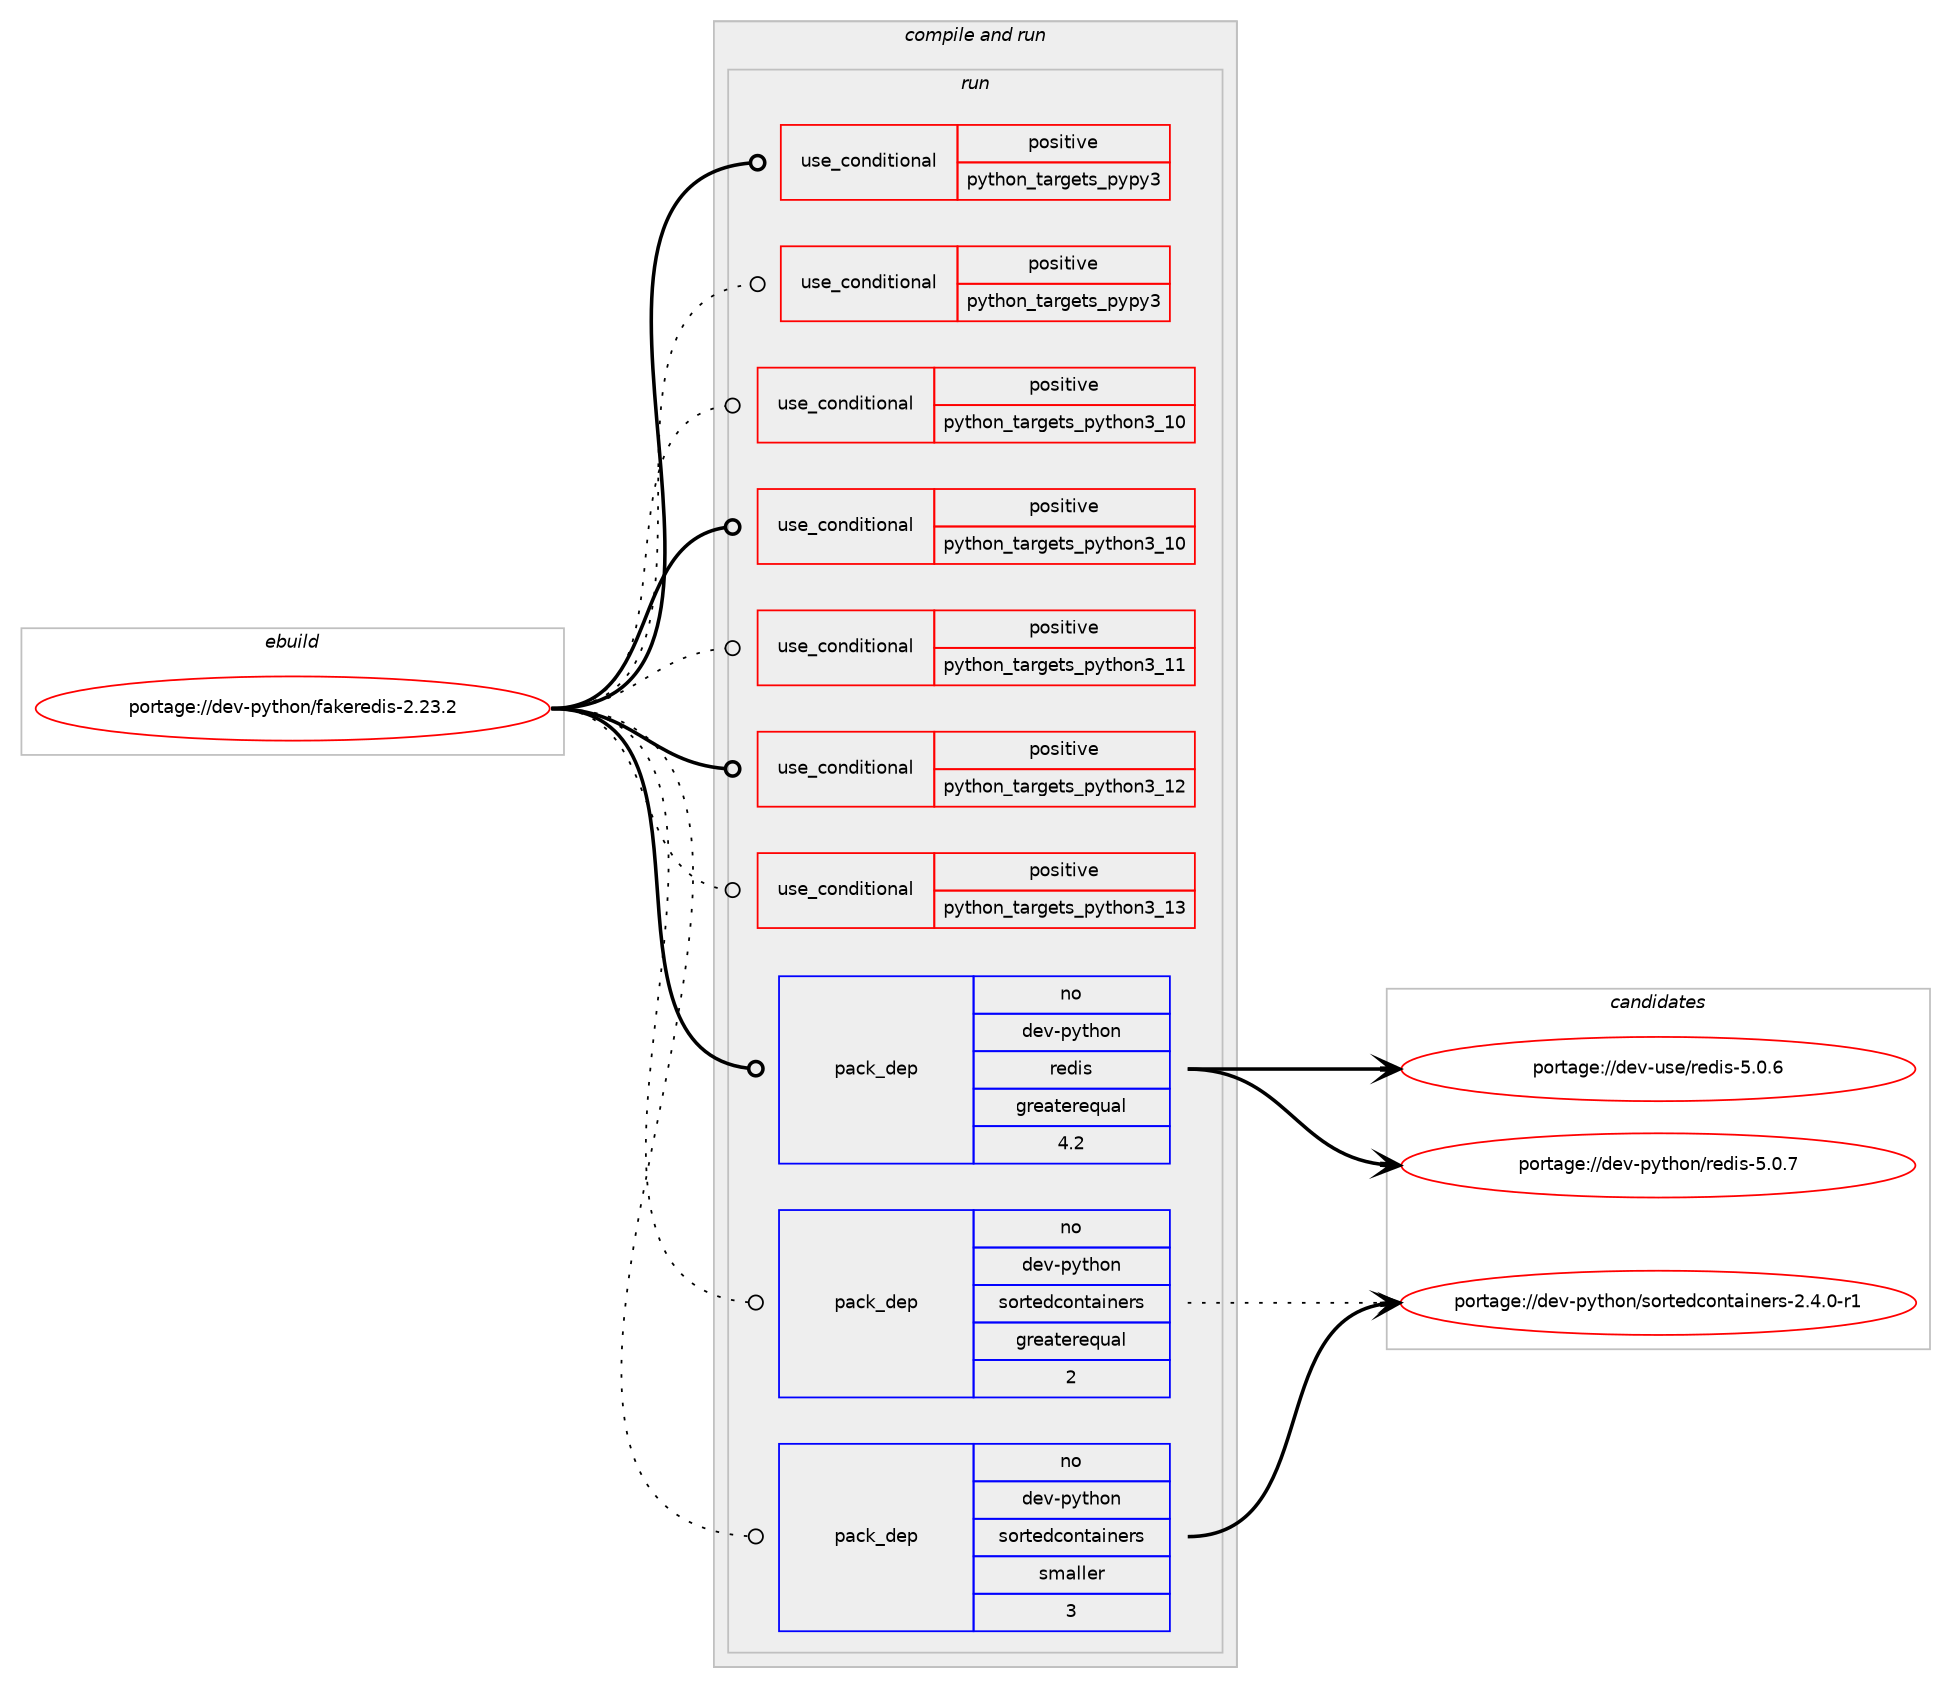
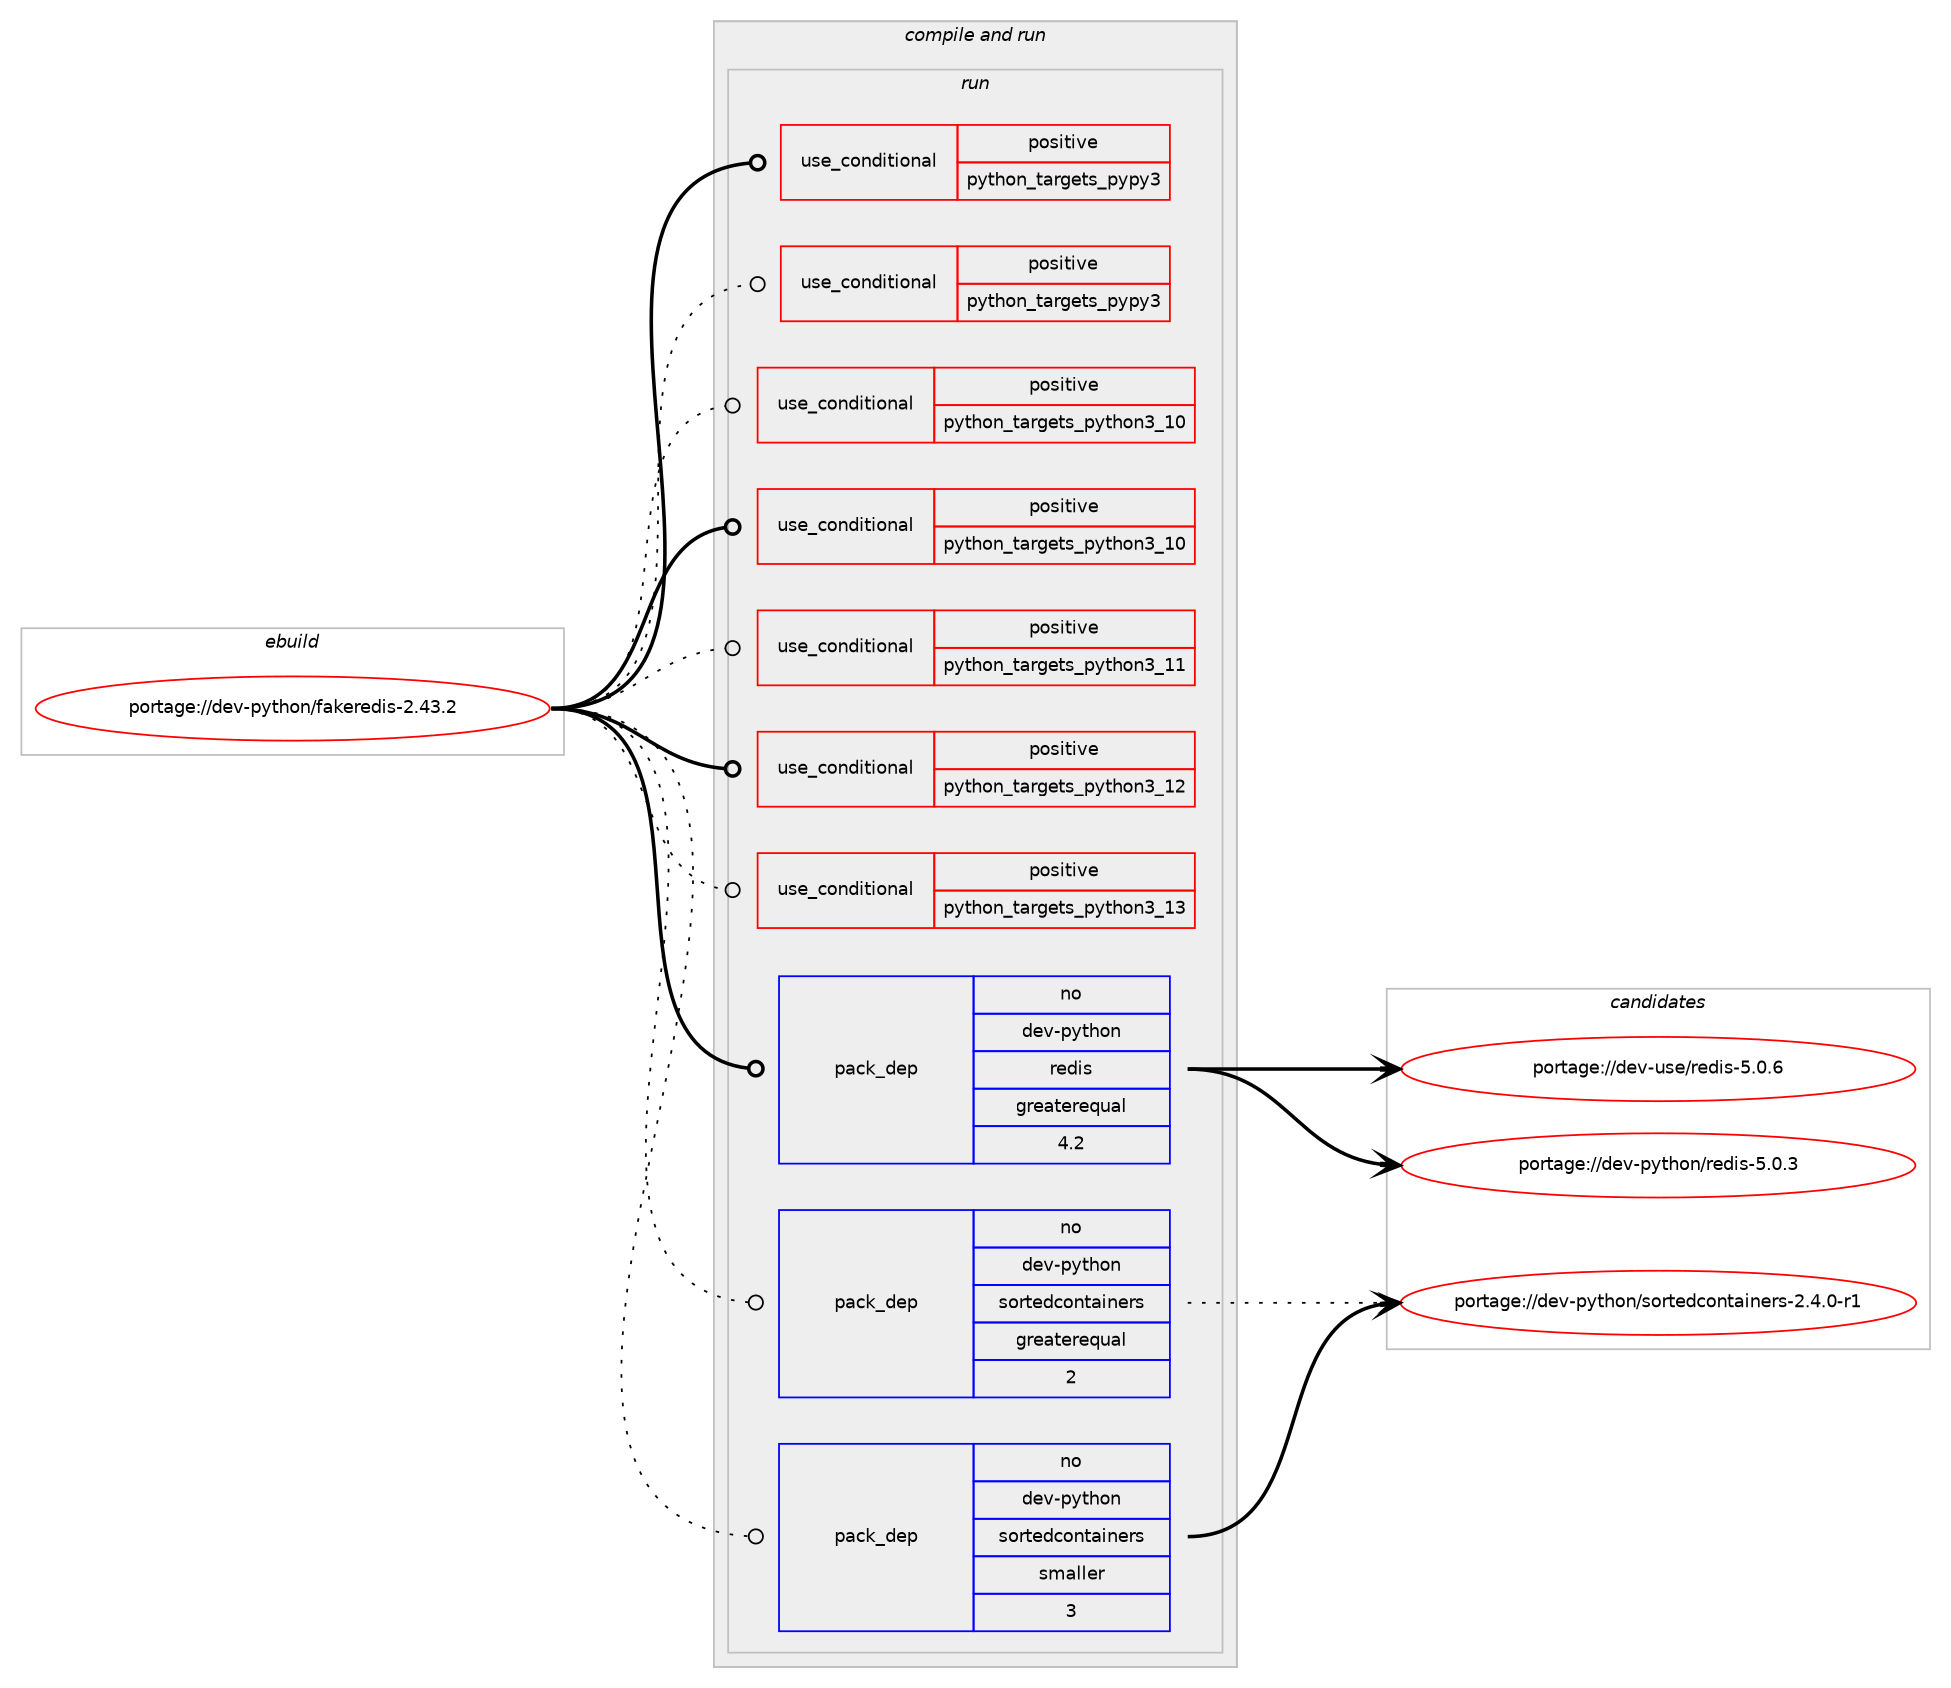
(293, 709) -> (293, 709)
(1658, 1165) -> (1658, 1165)
